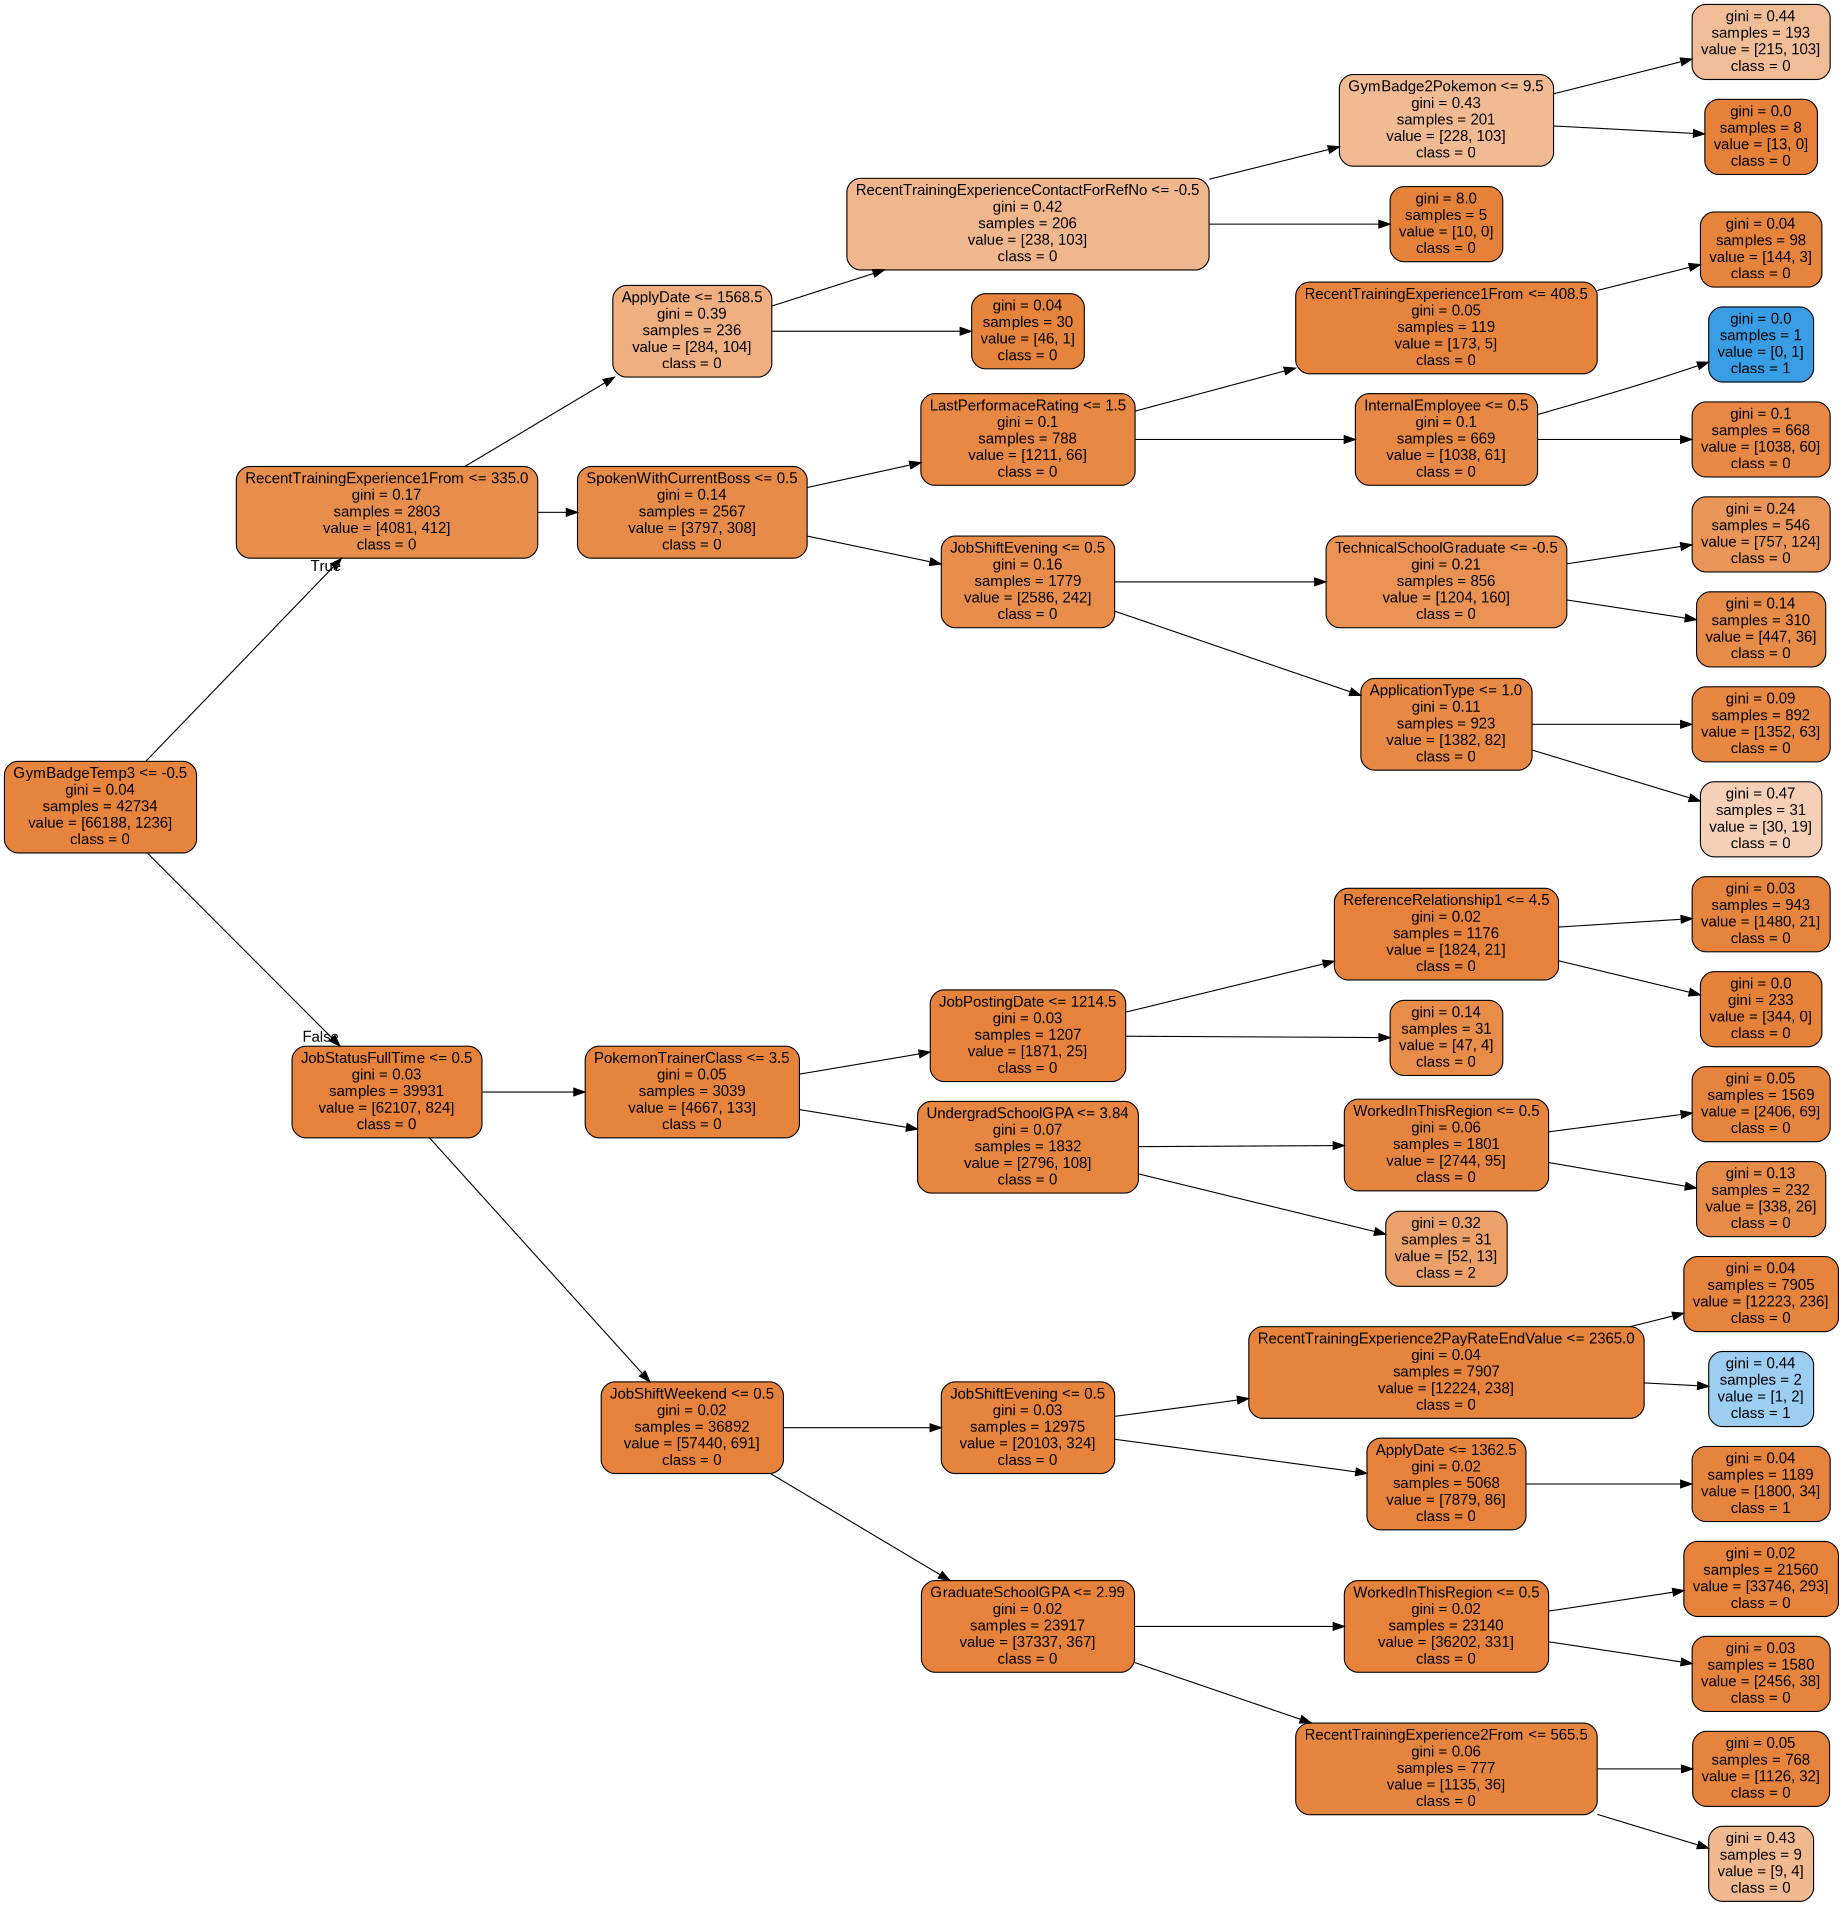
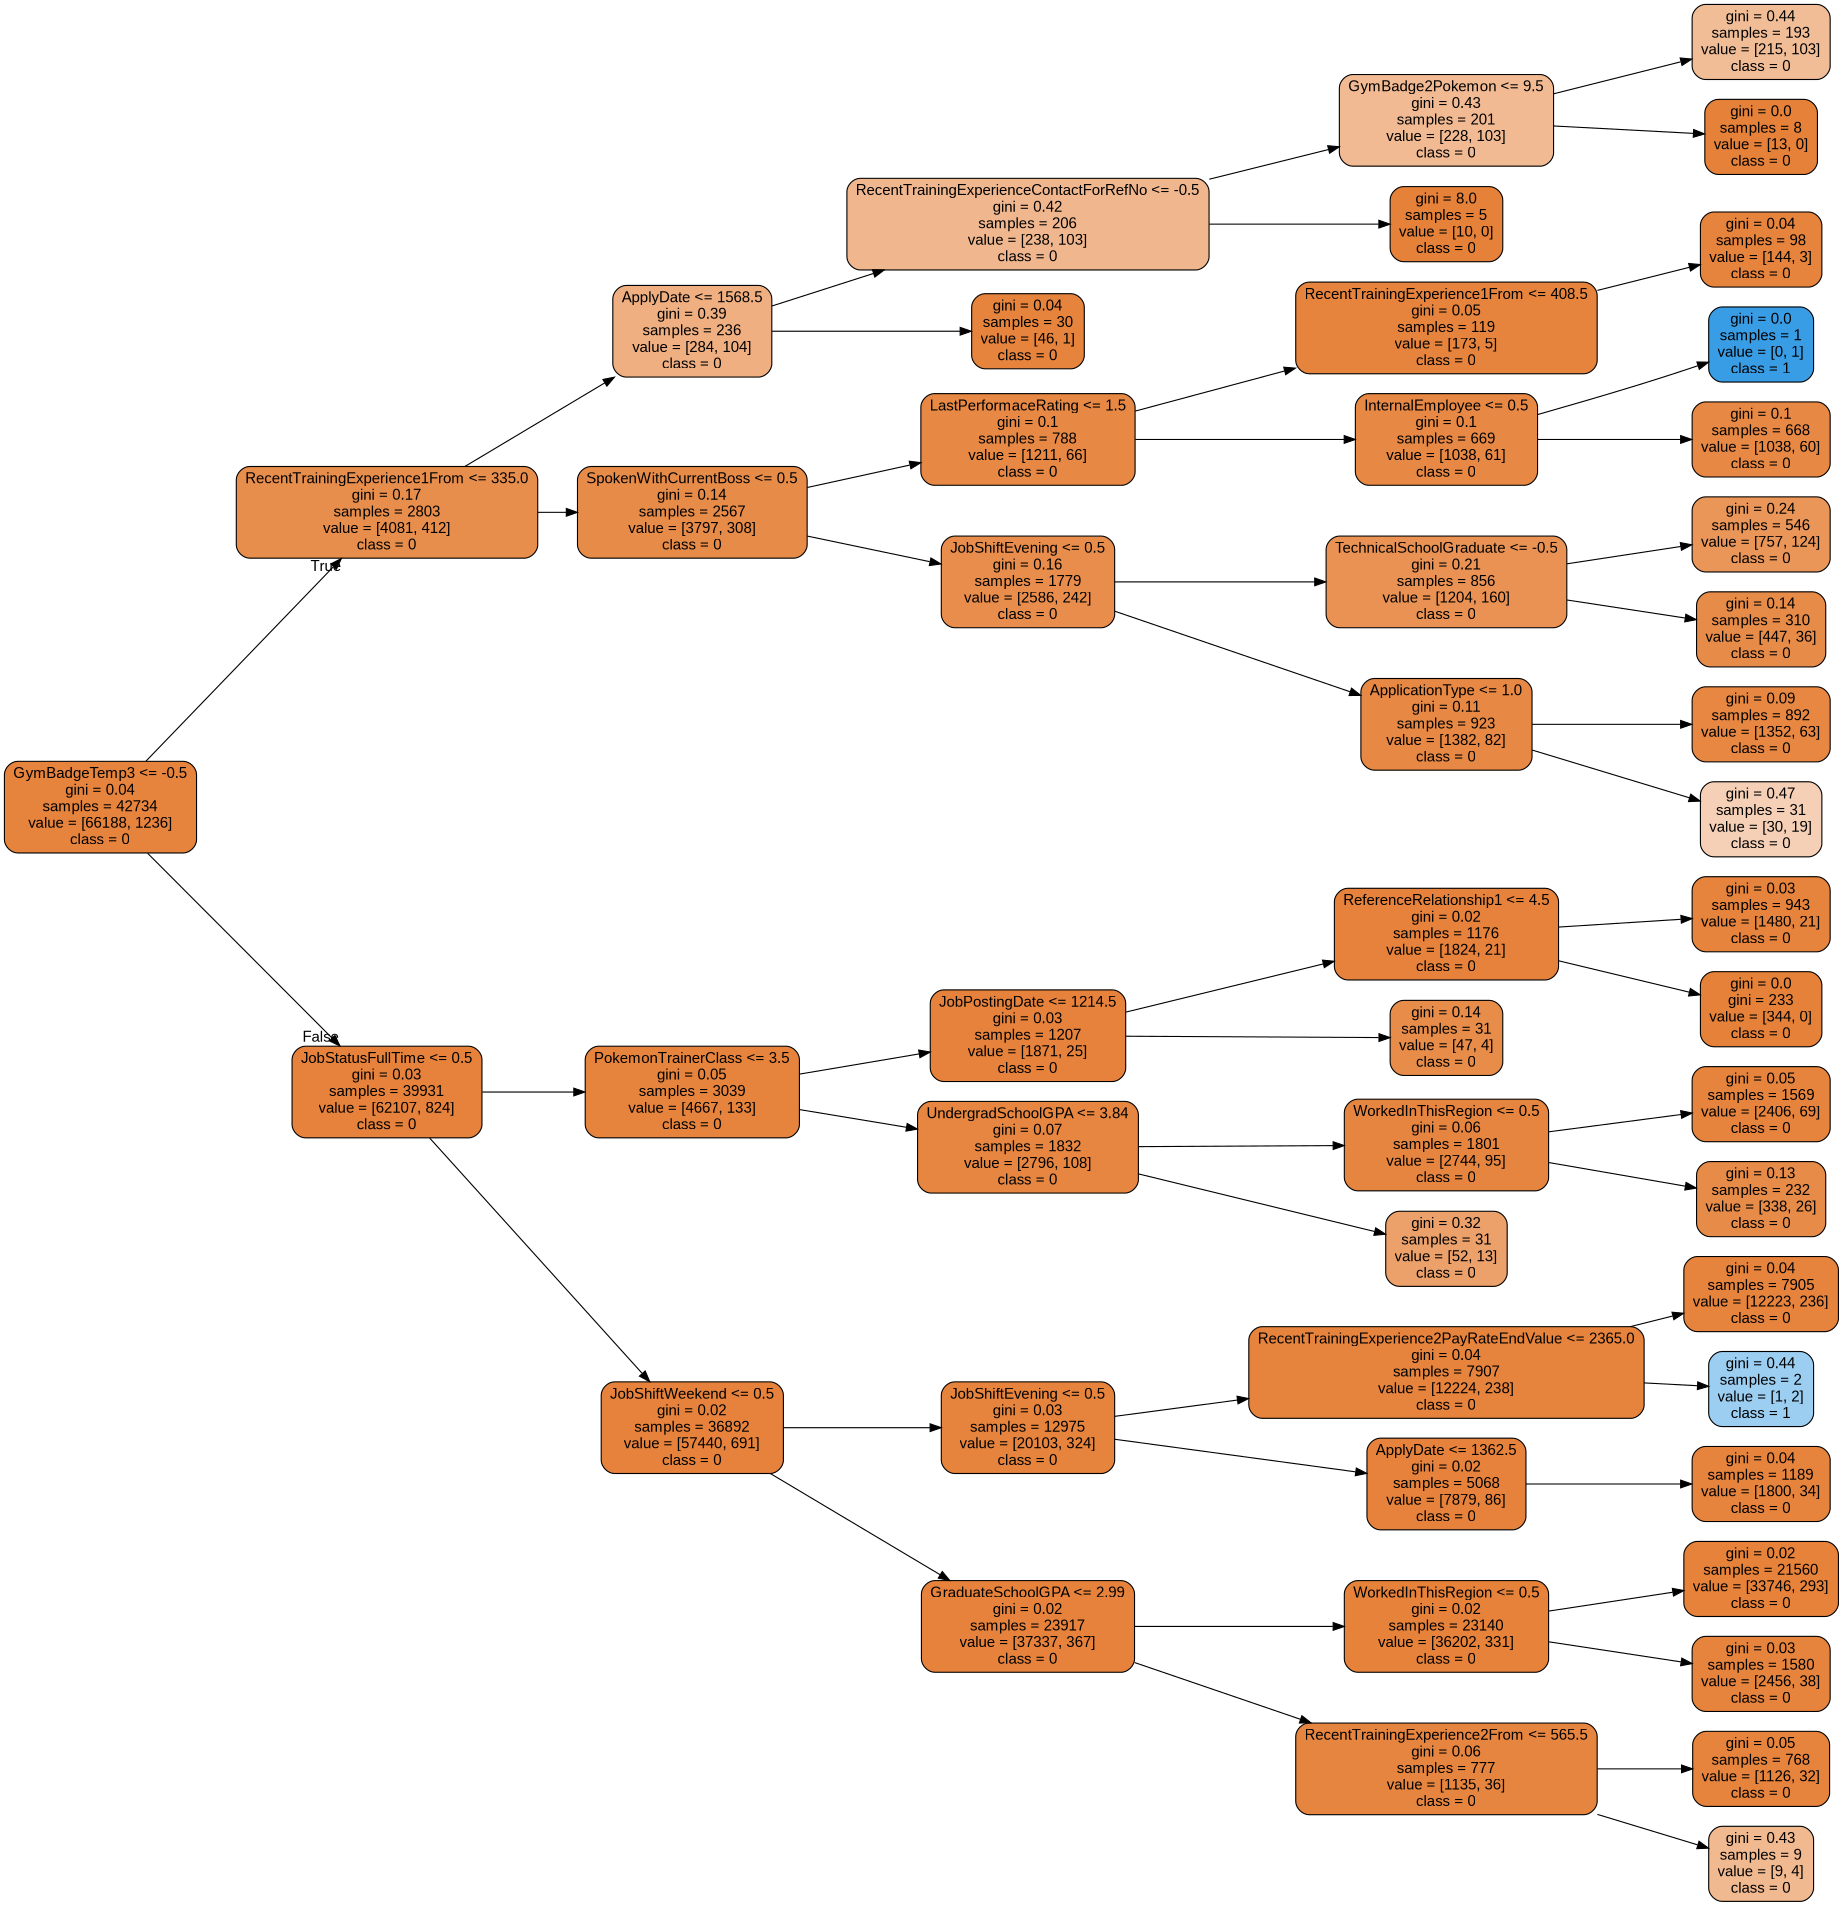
(1446, 1249) -> (1446, 1249)
(1761, 1484) -> (1761, 1484)
